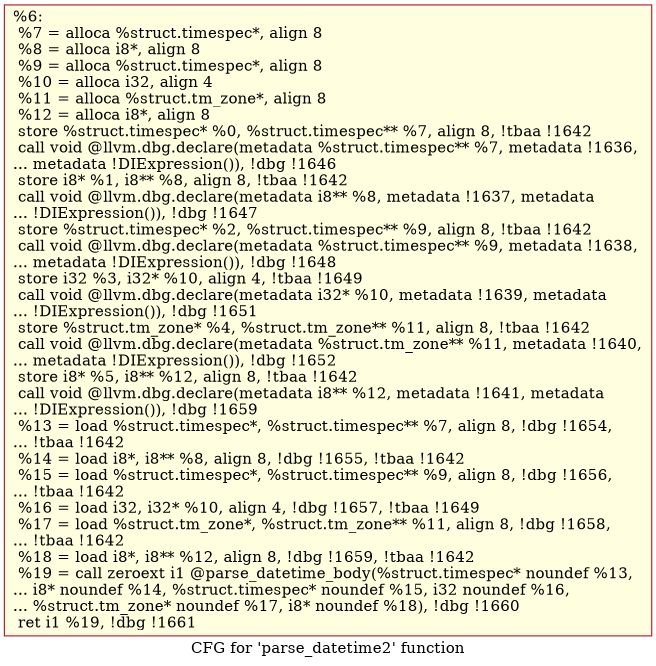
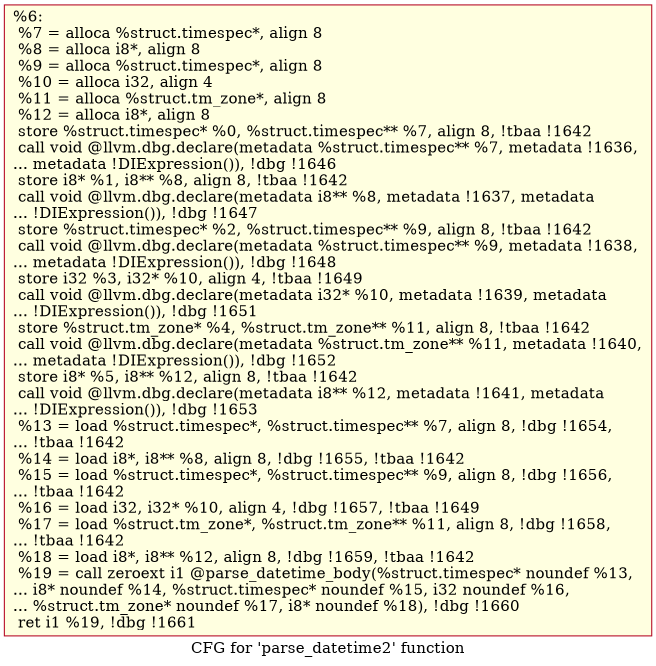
(136, 410) -> (136, 410)
